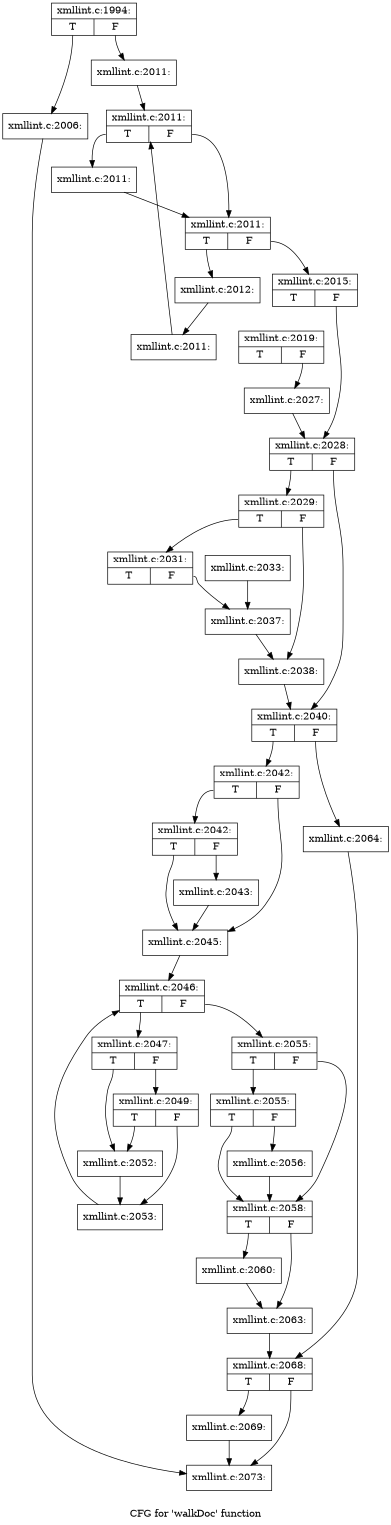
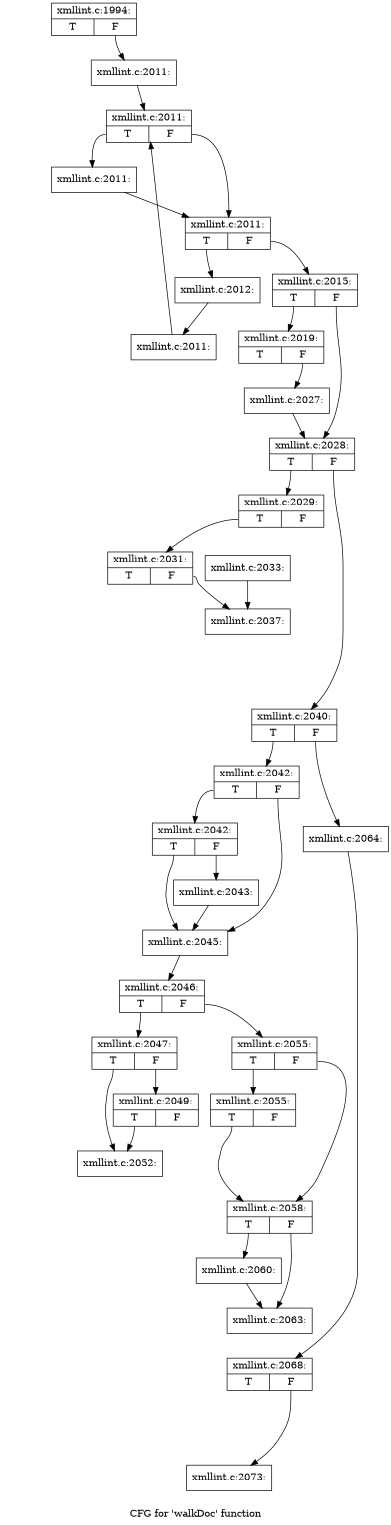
(45, 126) -> none
none -> (293, 316)
(281, 672) -> none
(270, 1164) -> none
(120, 1217) -> none
(270, 1342) -> none
(229, 1428) -> none
